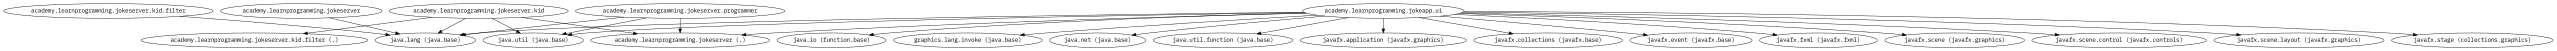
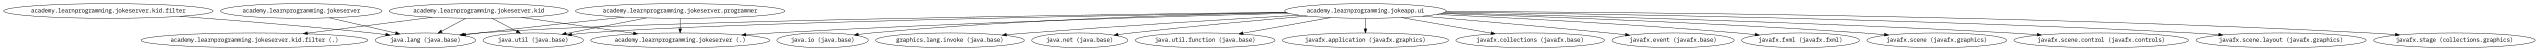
(832, 40) -> (823, 40)
